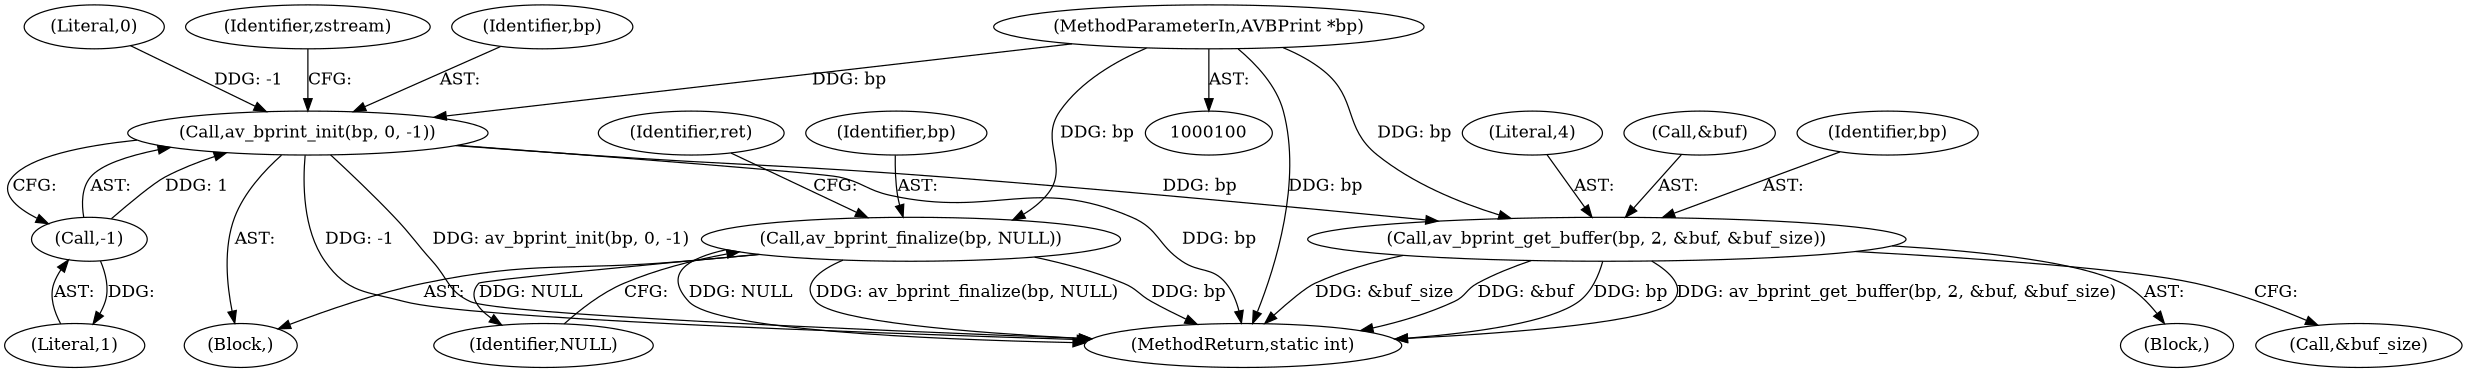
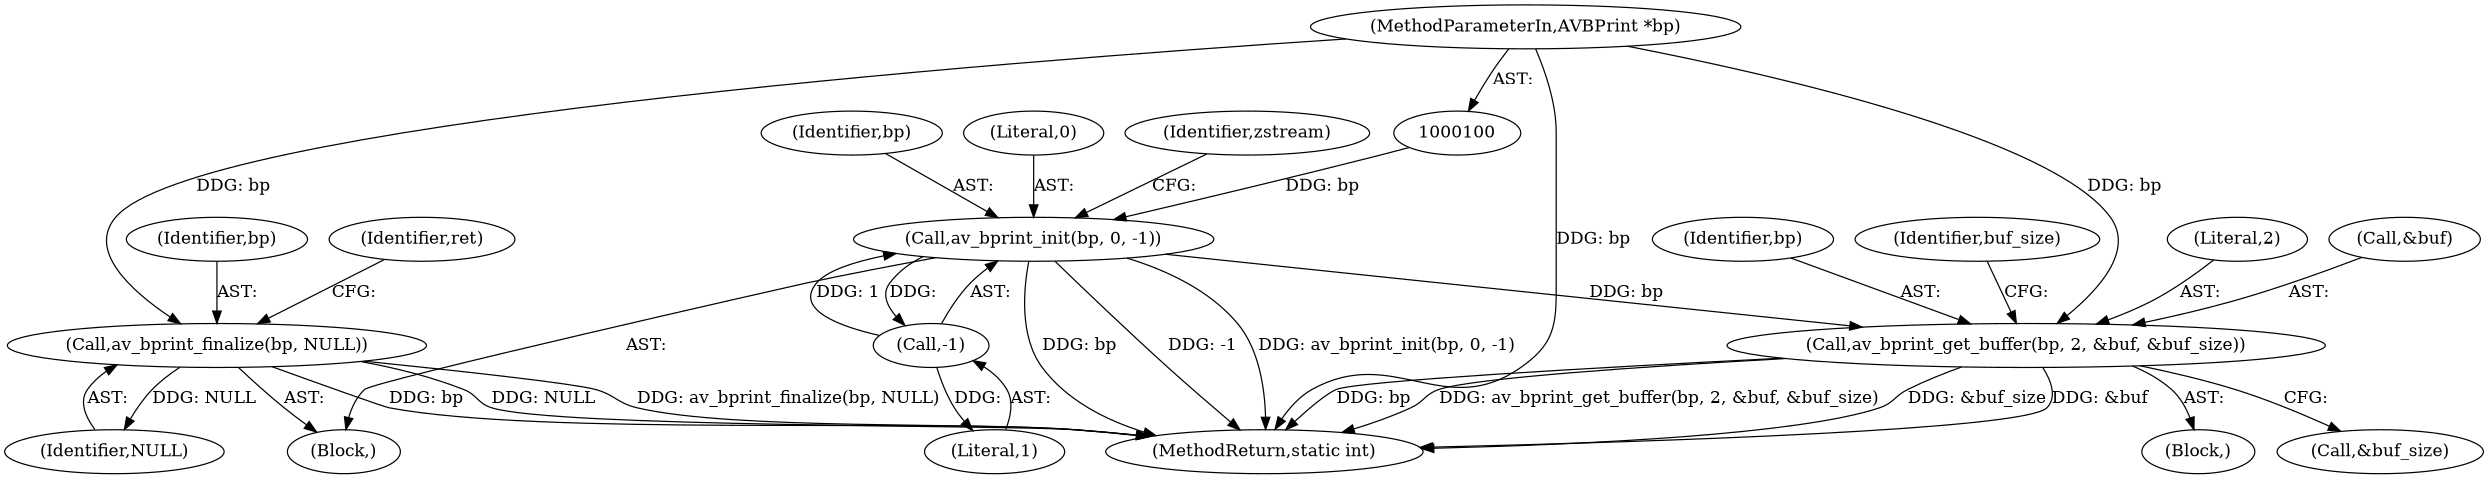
(249, 80) -> (1057, 186)
(759, 80) -> (1268, 183)
(1532, 133) -> (2237, 239)
(37, 186) -> (916, 292)
none -> (1977, 239)
(649, 292) -> (111, 399)
